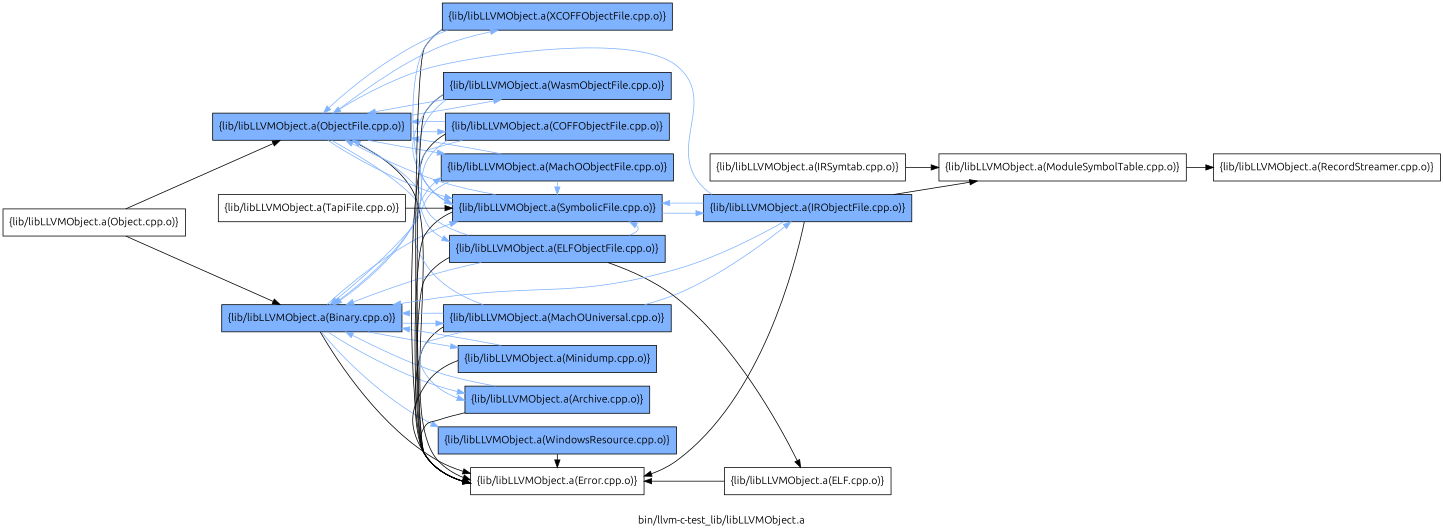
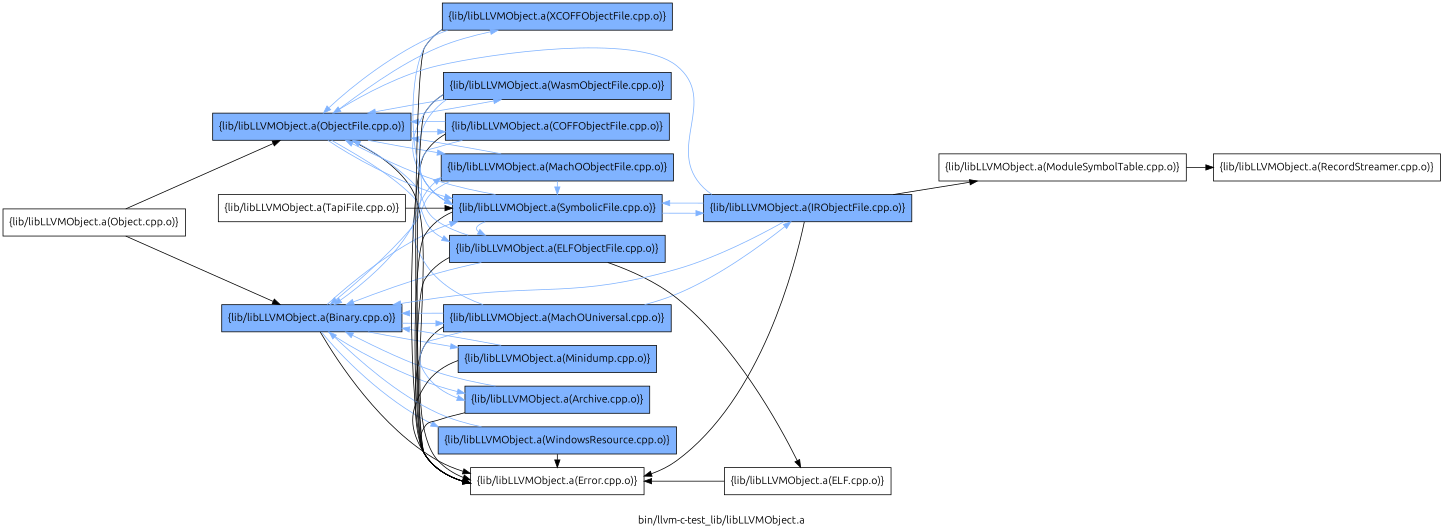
(808, 167) -> none
(410, 229) -> (402, 393)
(636, 232) -> (478, 225)
